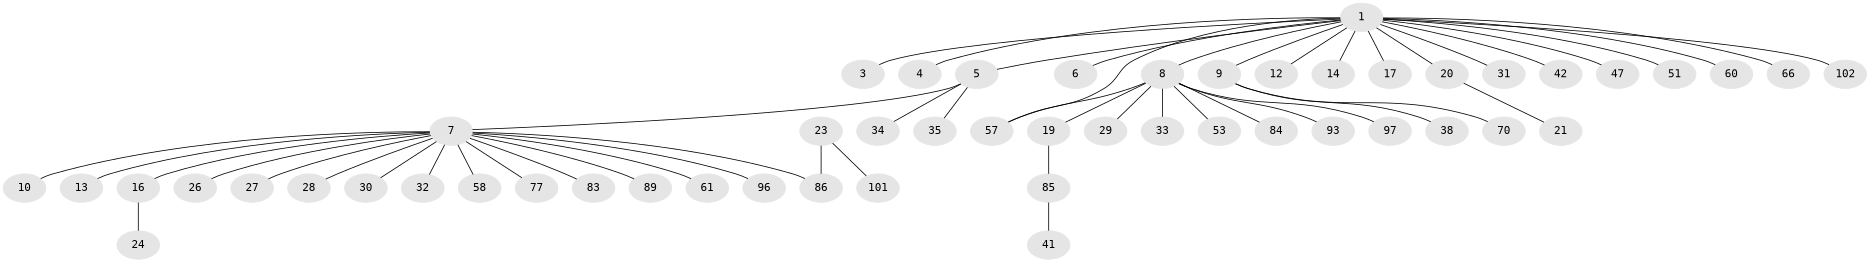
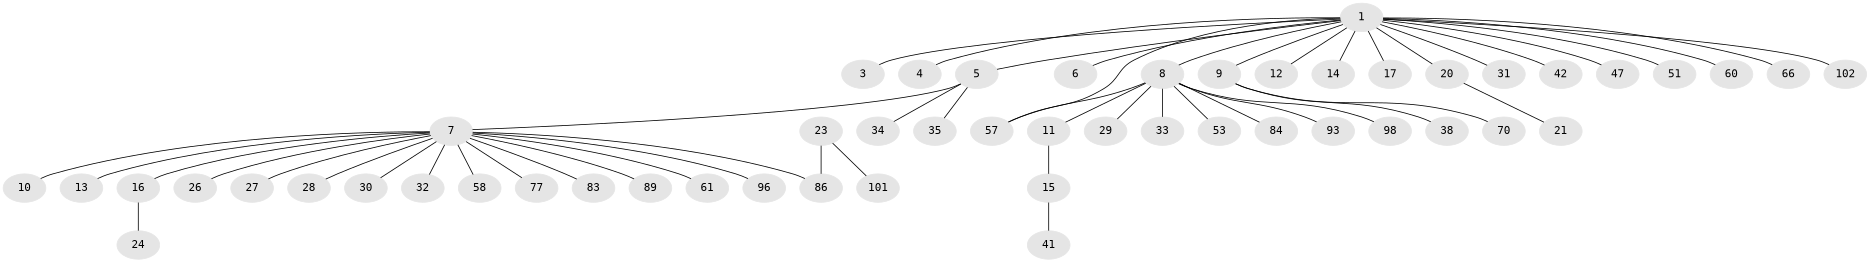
(1049, 131) -> (1049, 131)
(1390, 131) -> (1390, 131)
(1049, 188) -> (1049, 188)
